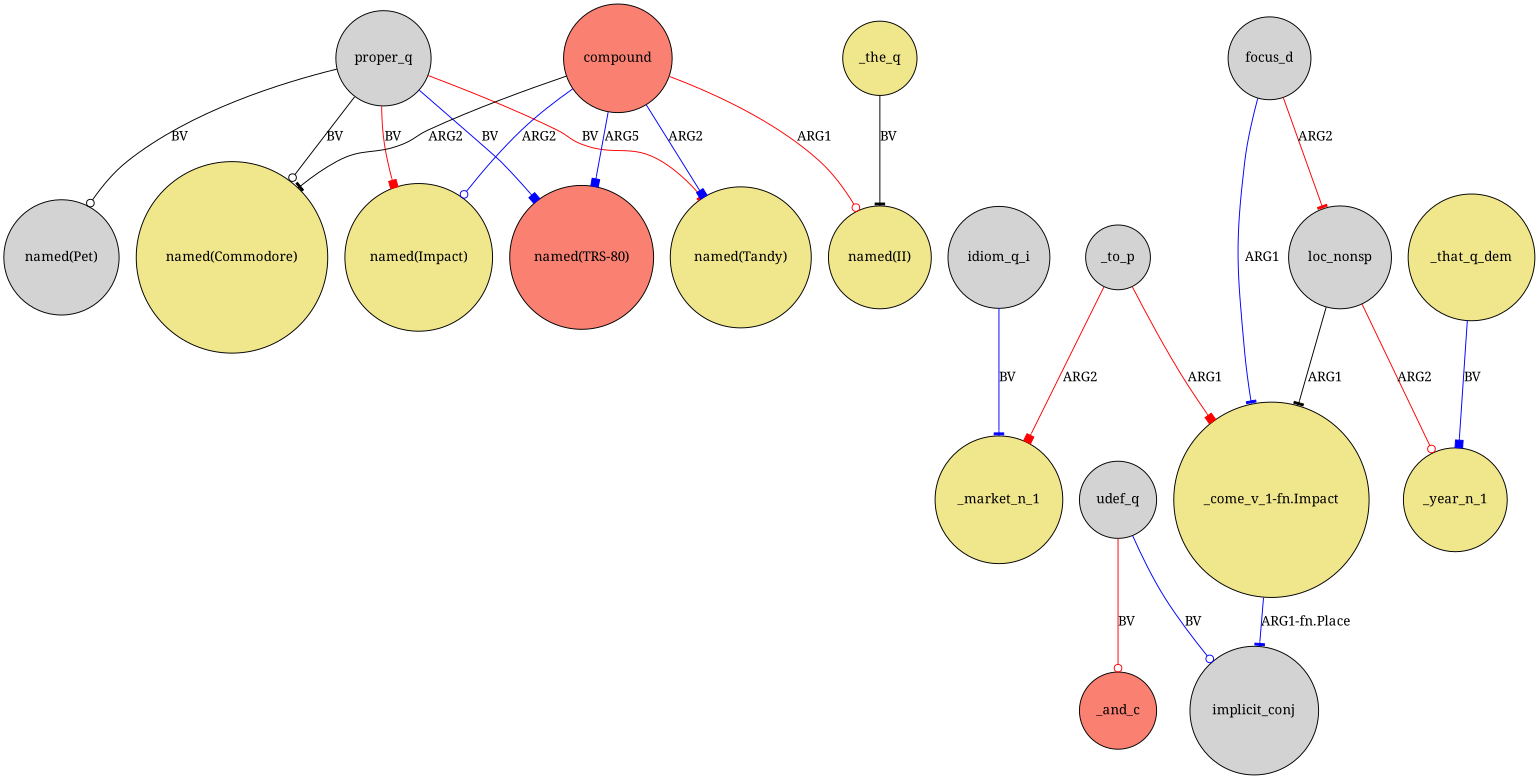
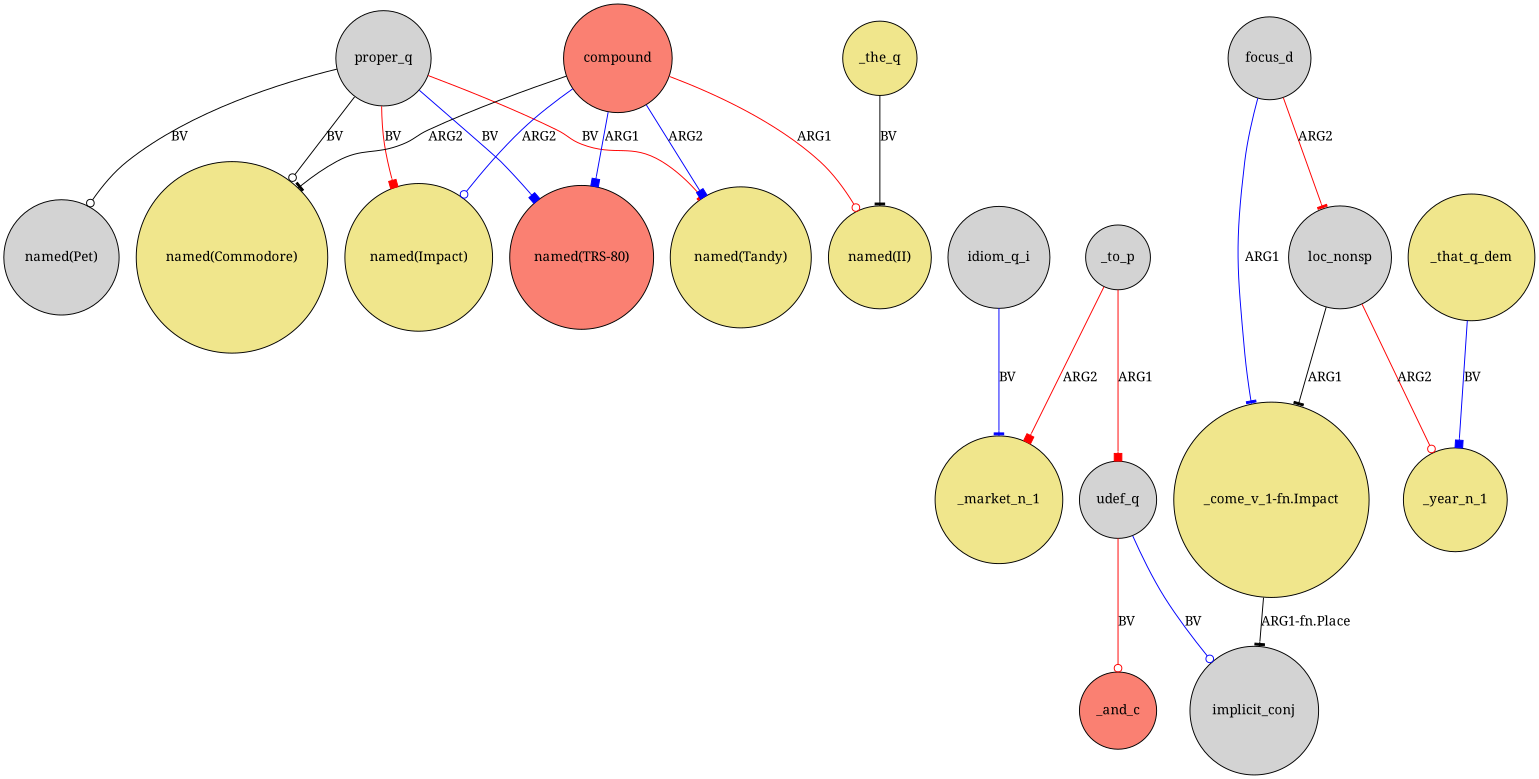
(622, 137) -> (622, 137)
(1167, 351) -> (1118, 370)
(1262, 619) -> (1262, 619)
